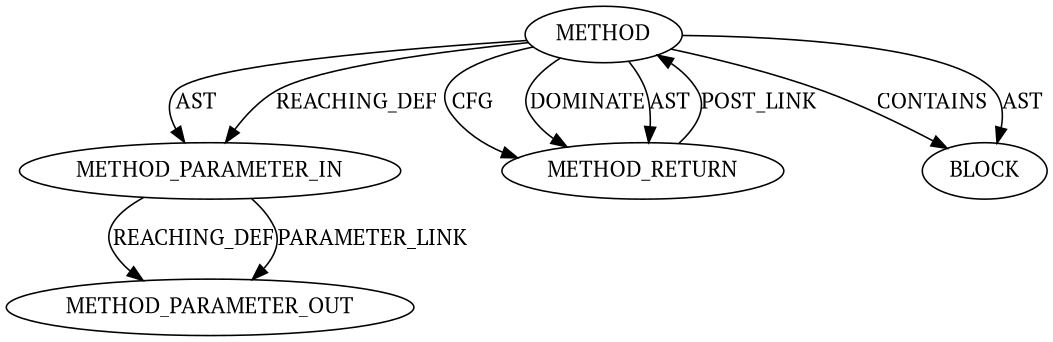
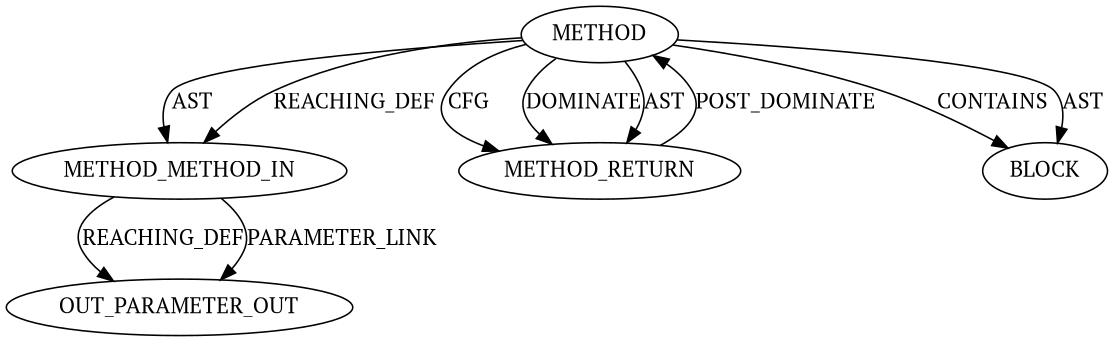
(759, 103) -> (786, 103)
(210, 171) -> (180, 171)
(210, 307) -> (180, 307)
